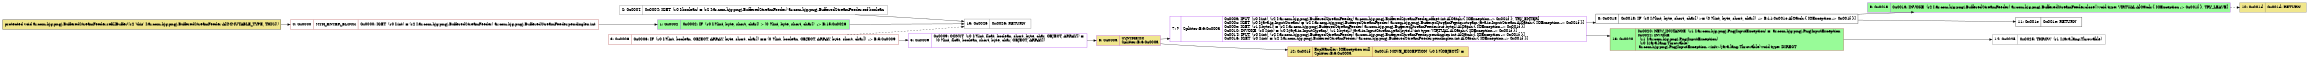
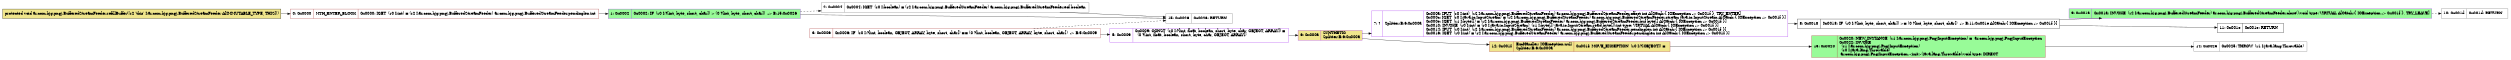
(2273, 7) -> (2475, 14)
none -> (809, 11)
(1597, 36) -> (1740, 47)
